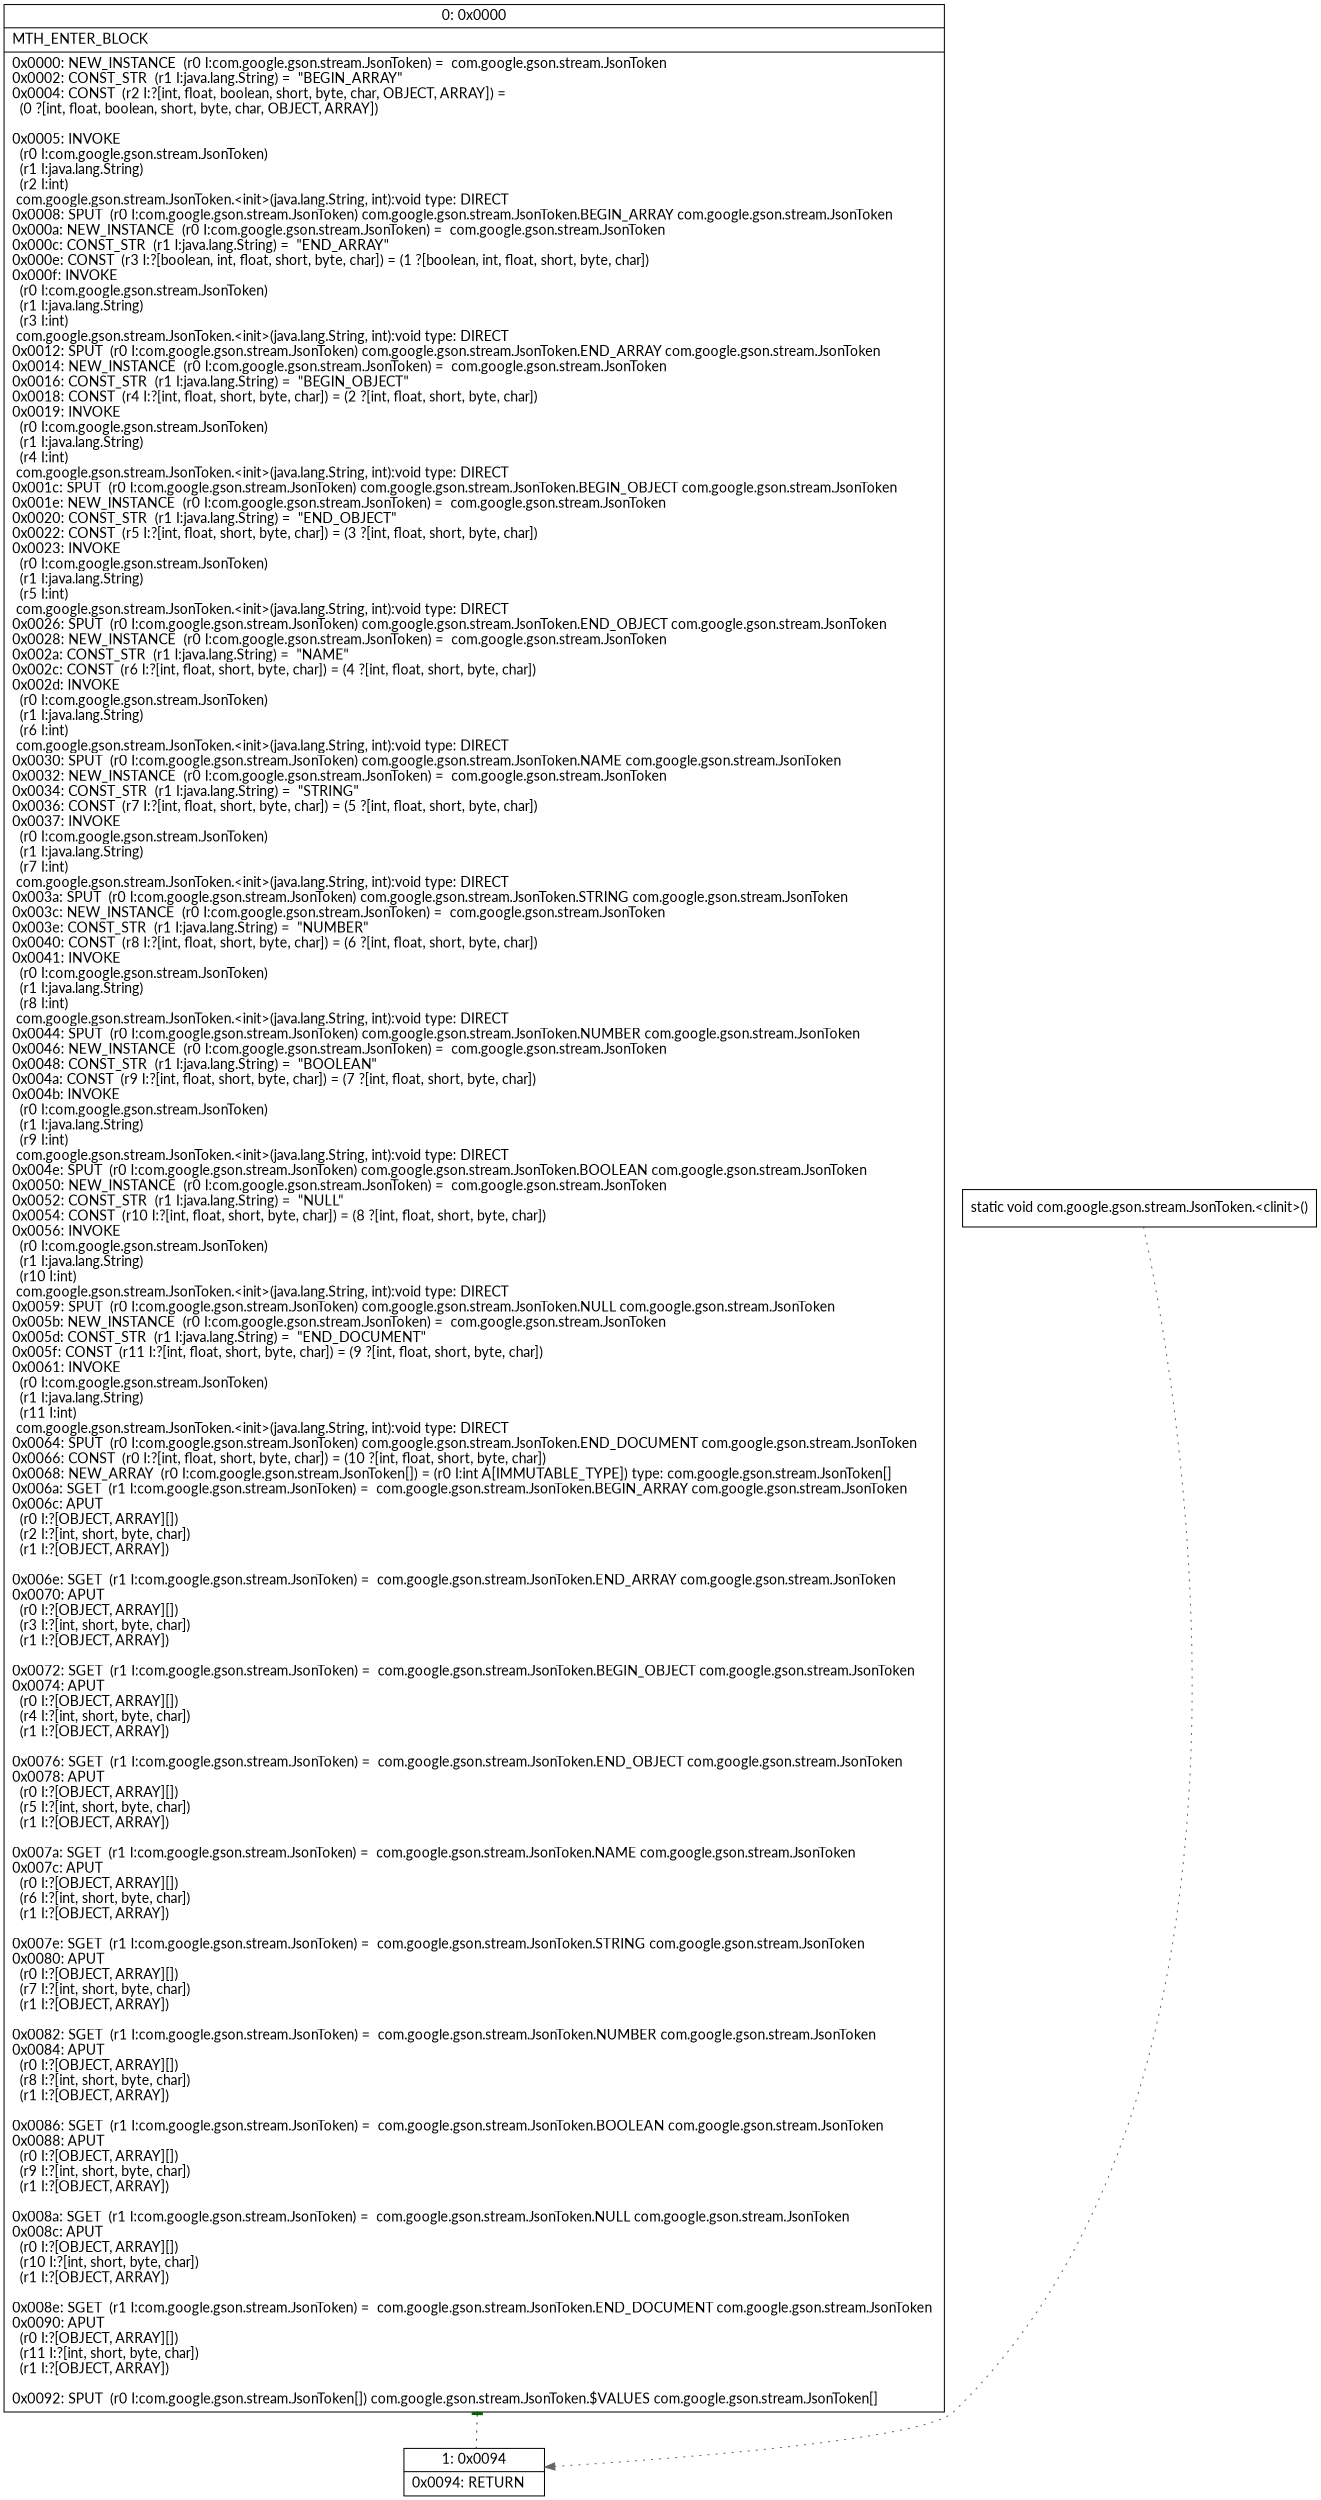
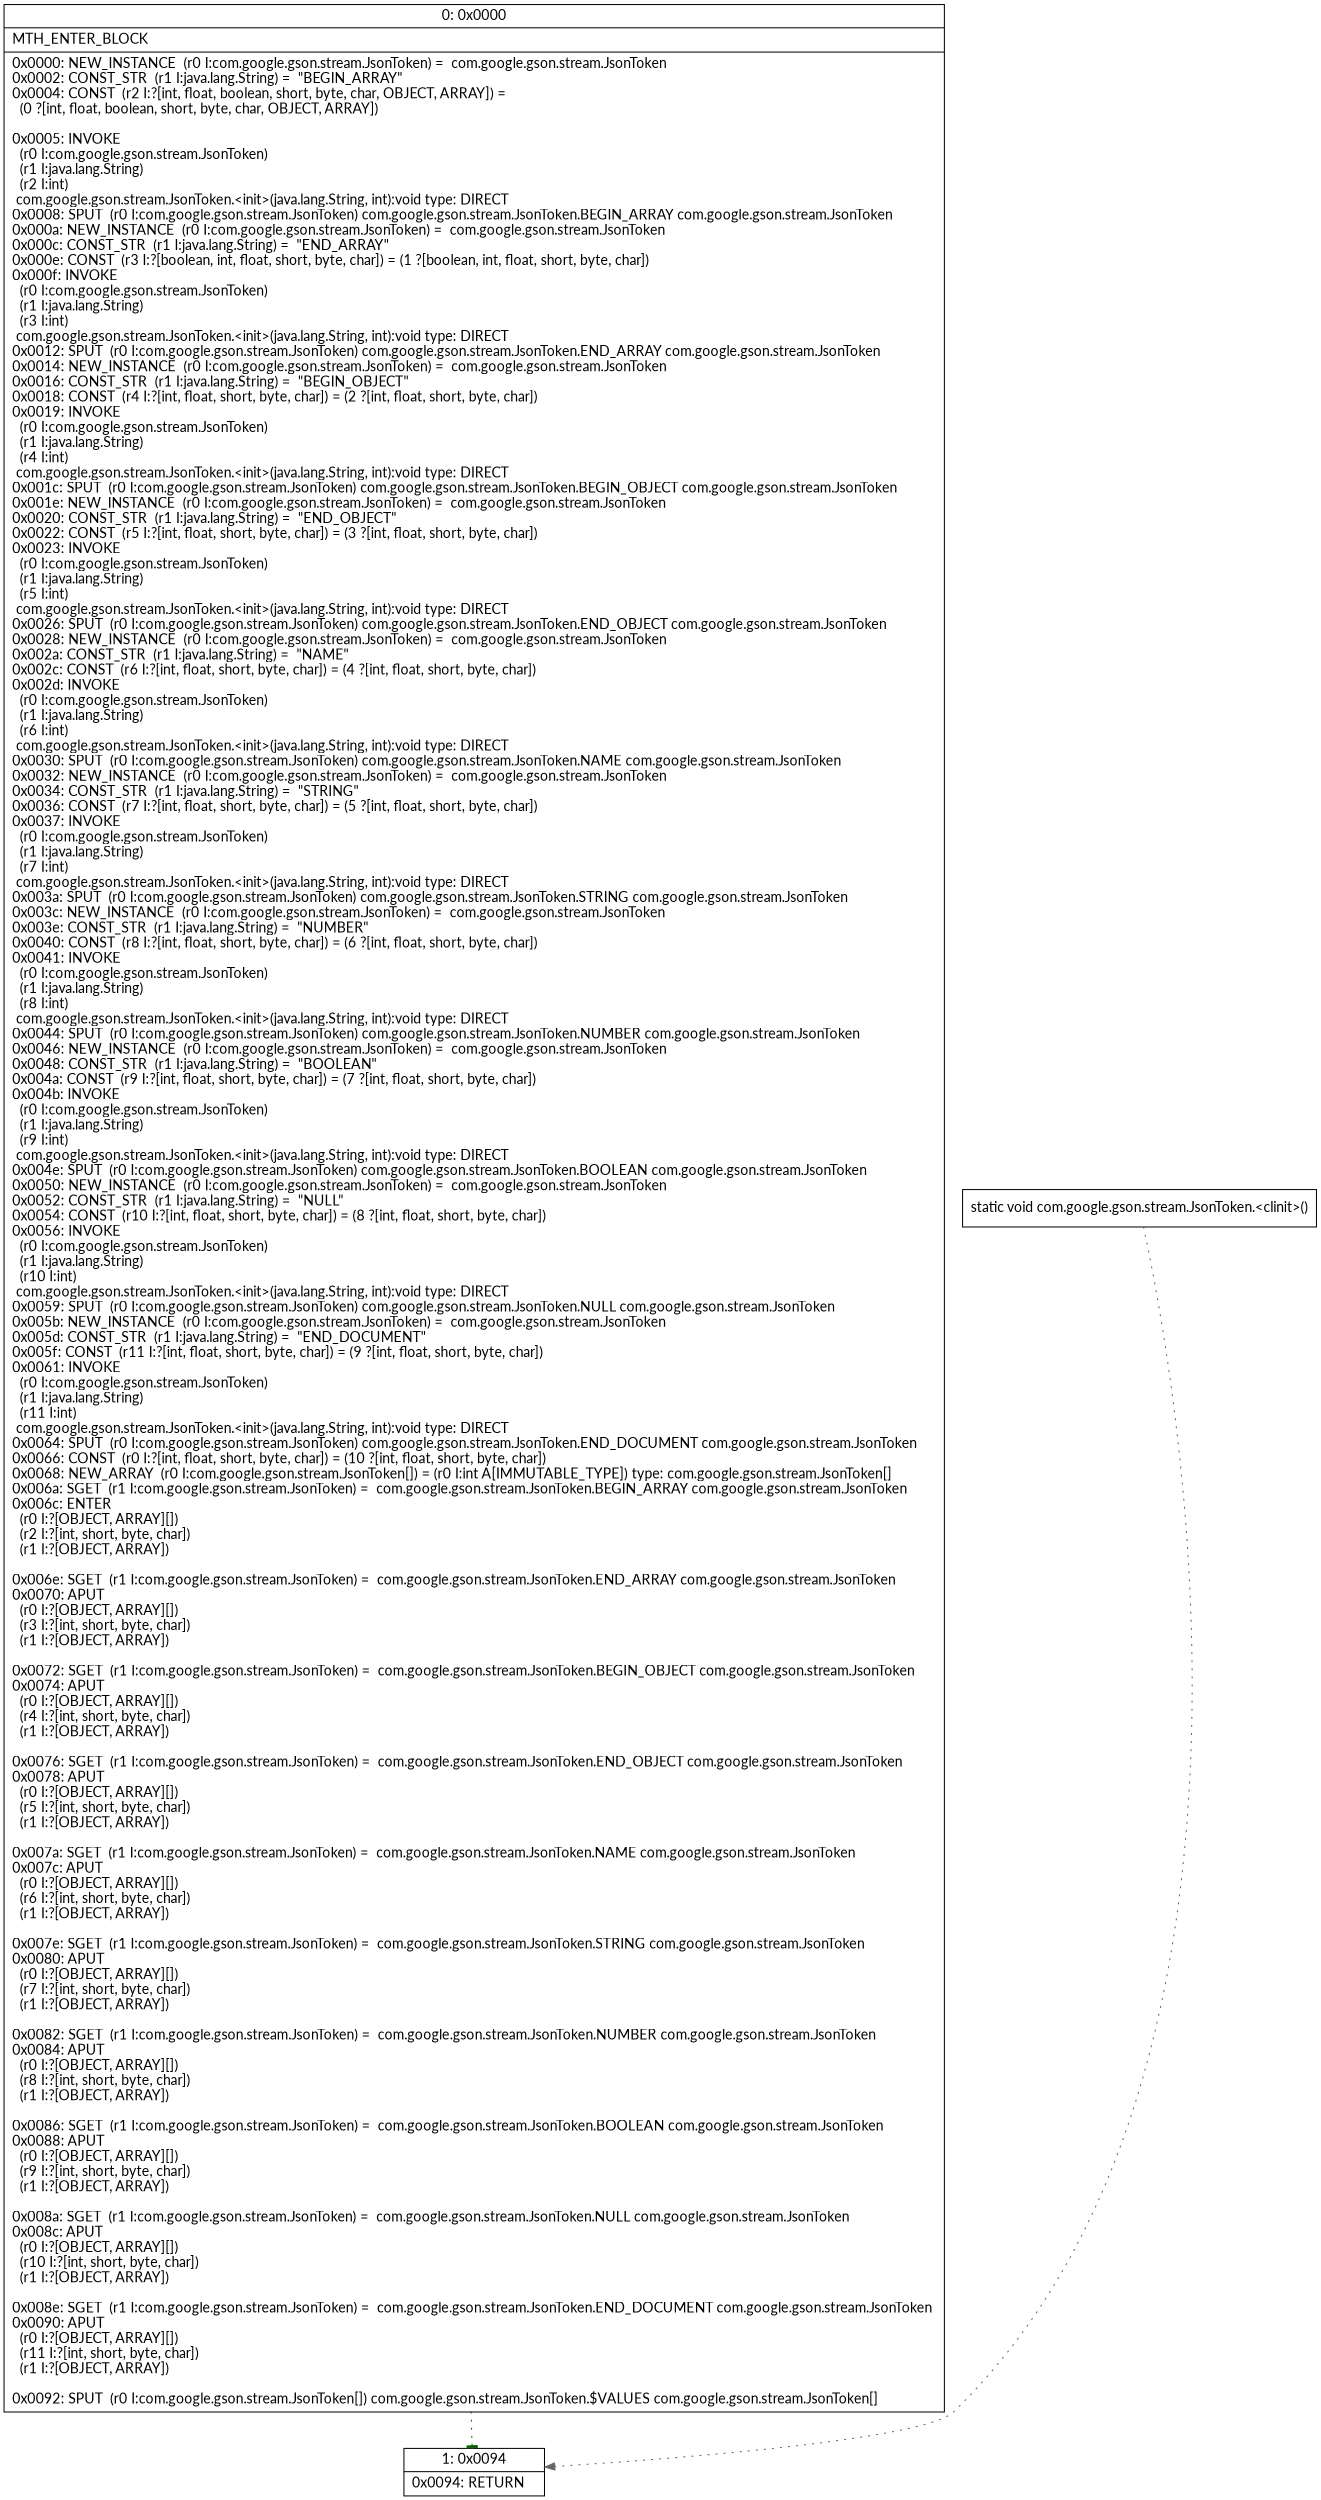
(61, 1505) -> (66, 1505)
(477, 2433) -> (472, 2428)
